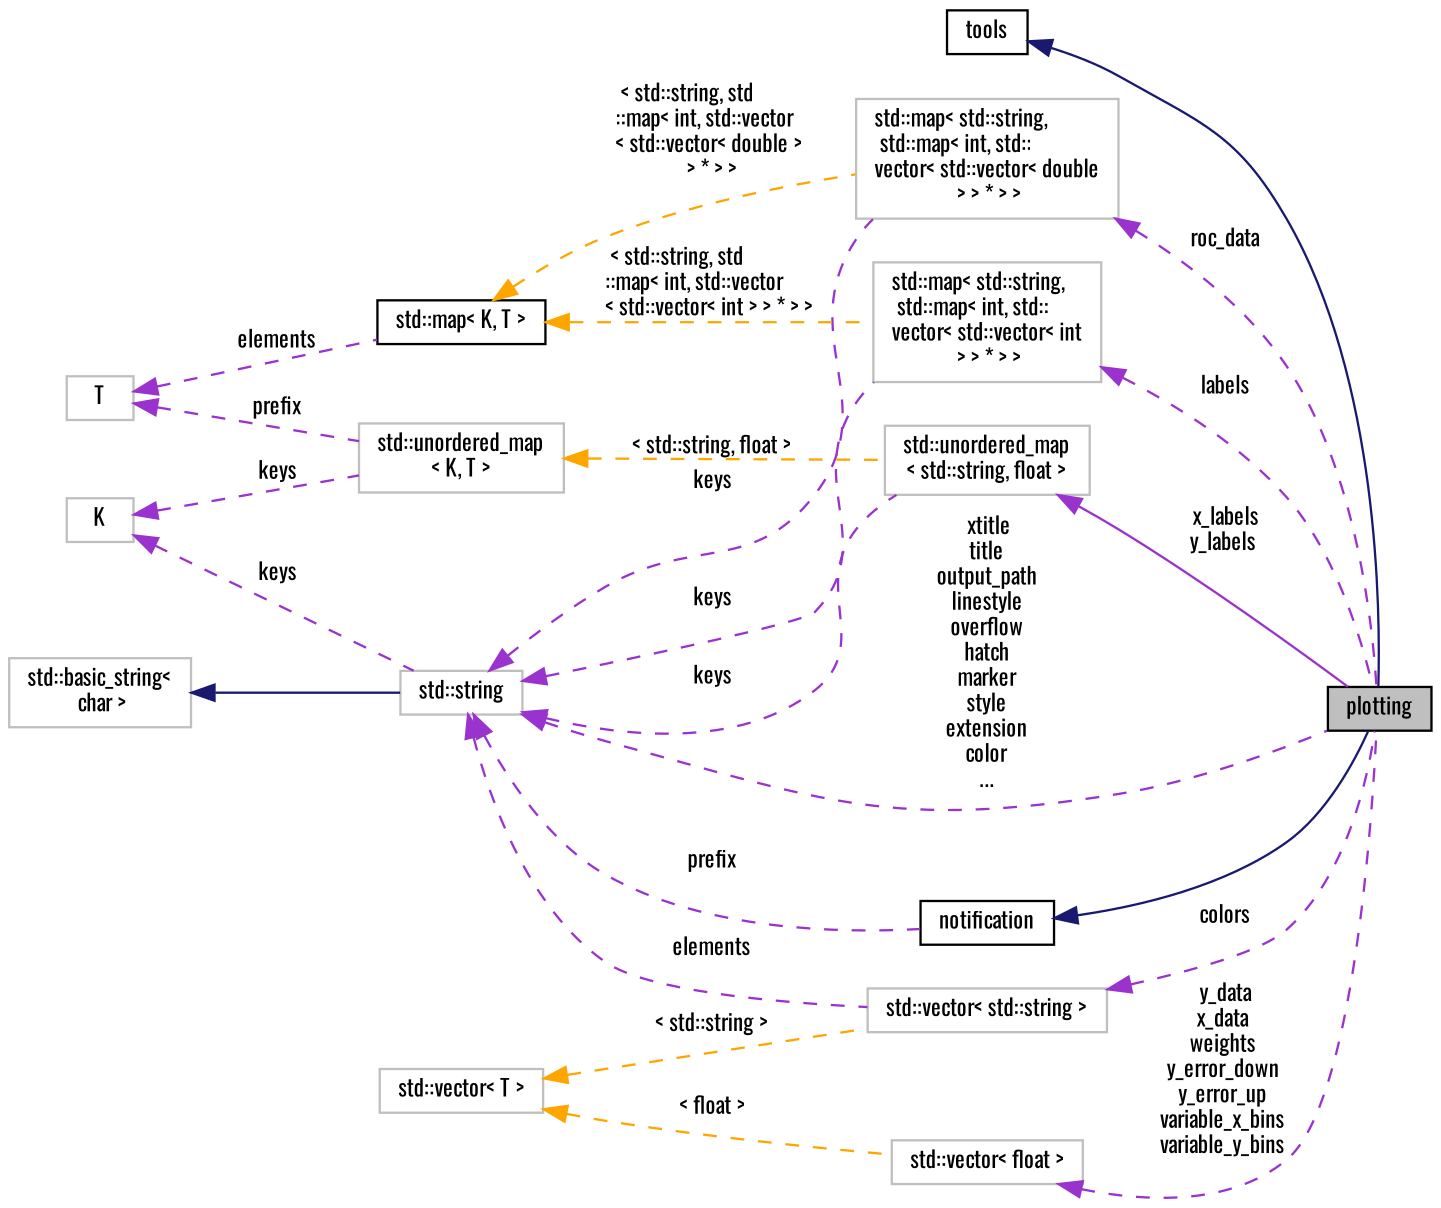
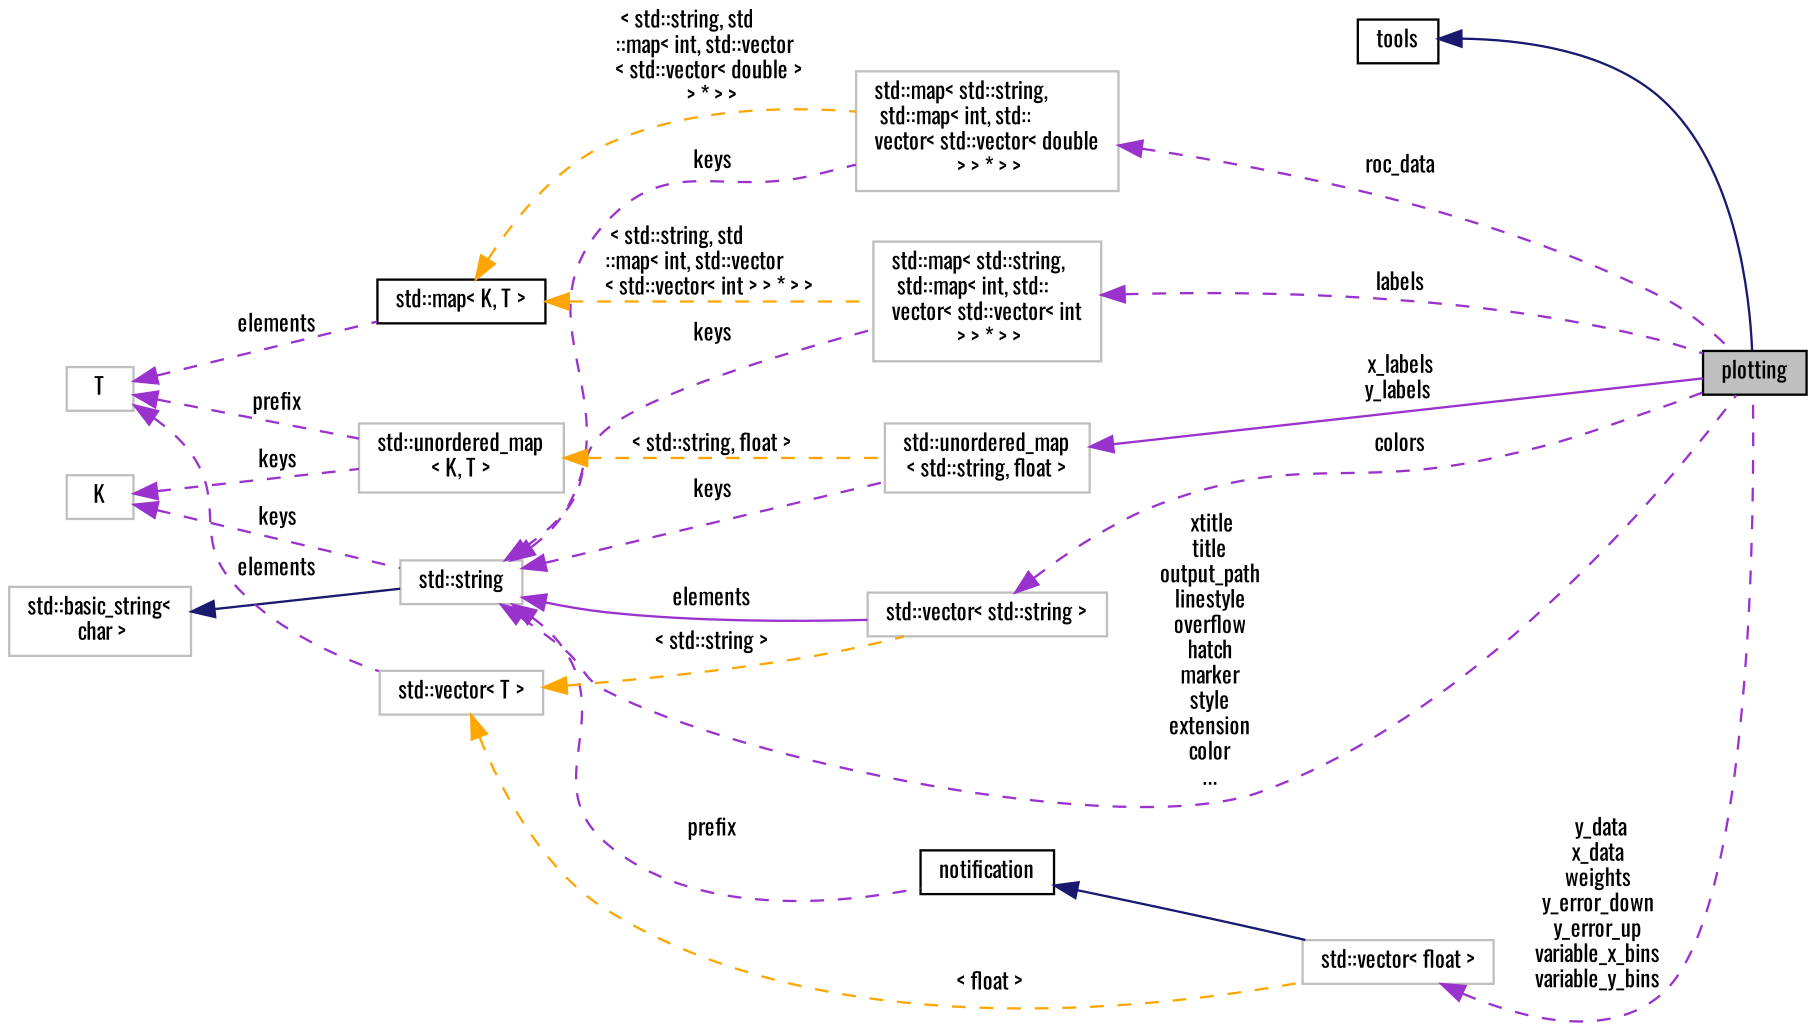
none -> (228, 576)
(1250, 864) -> (1192, 914)
(606, 963) -> (706, 619)
